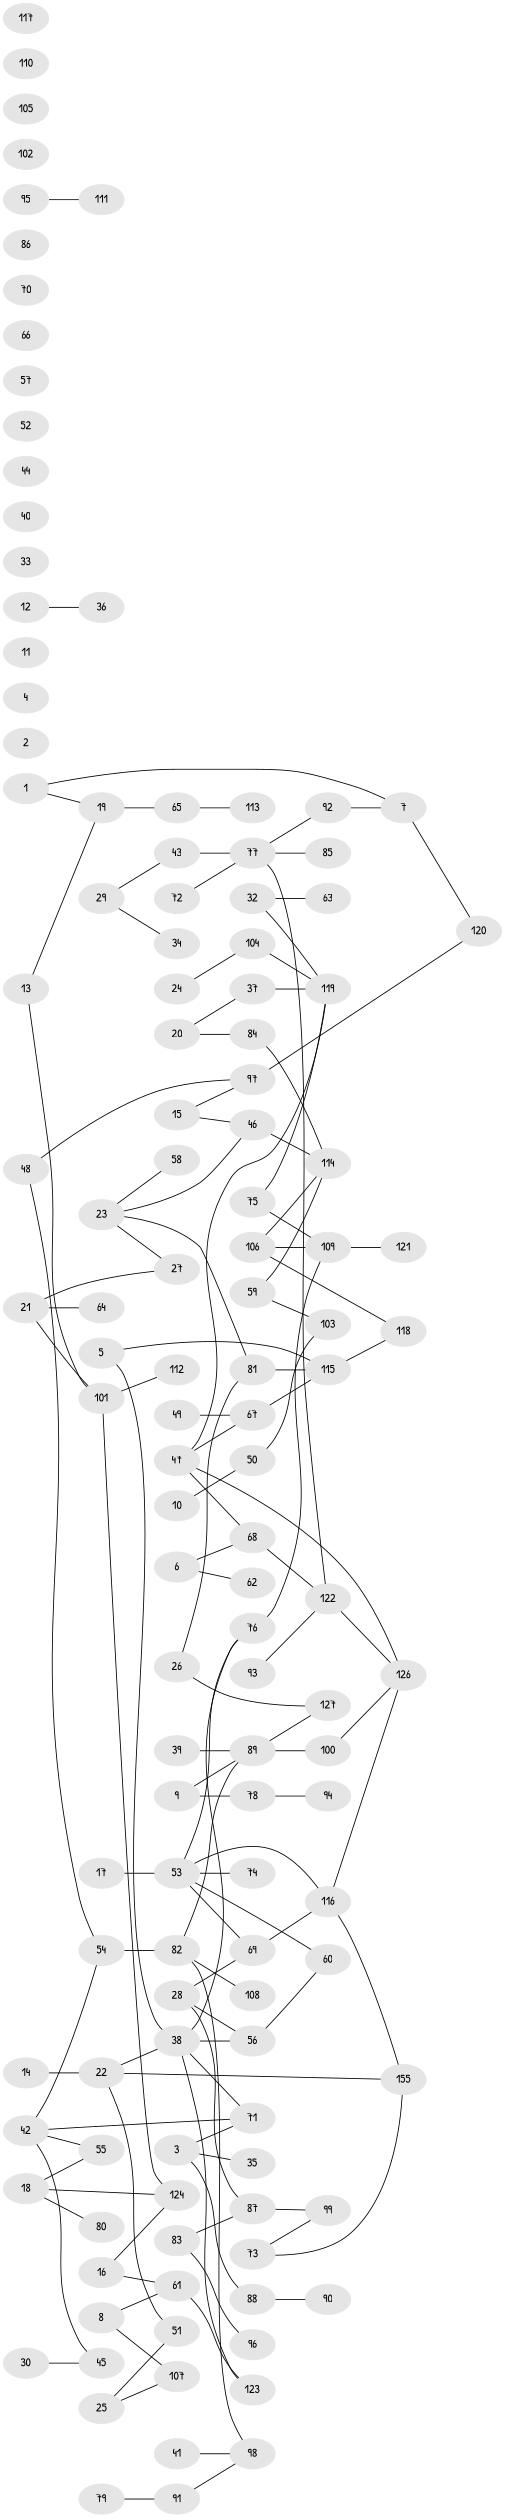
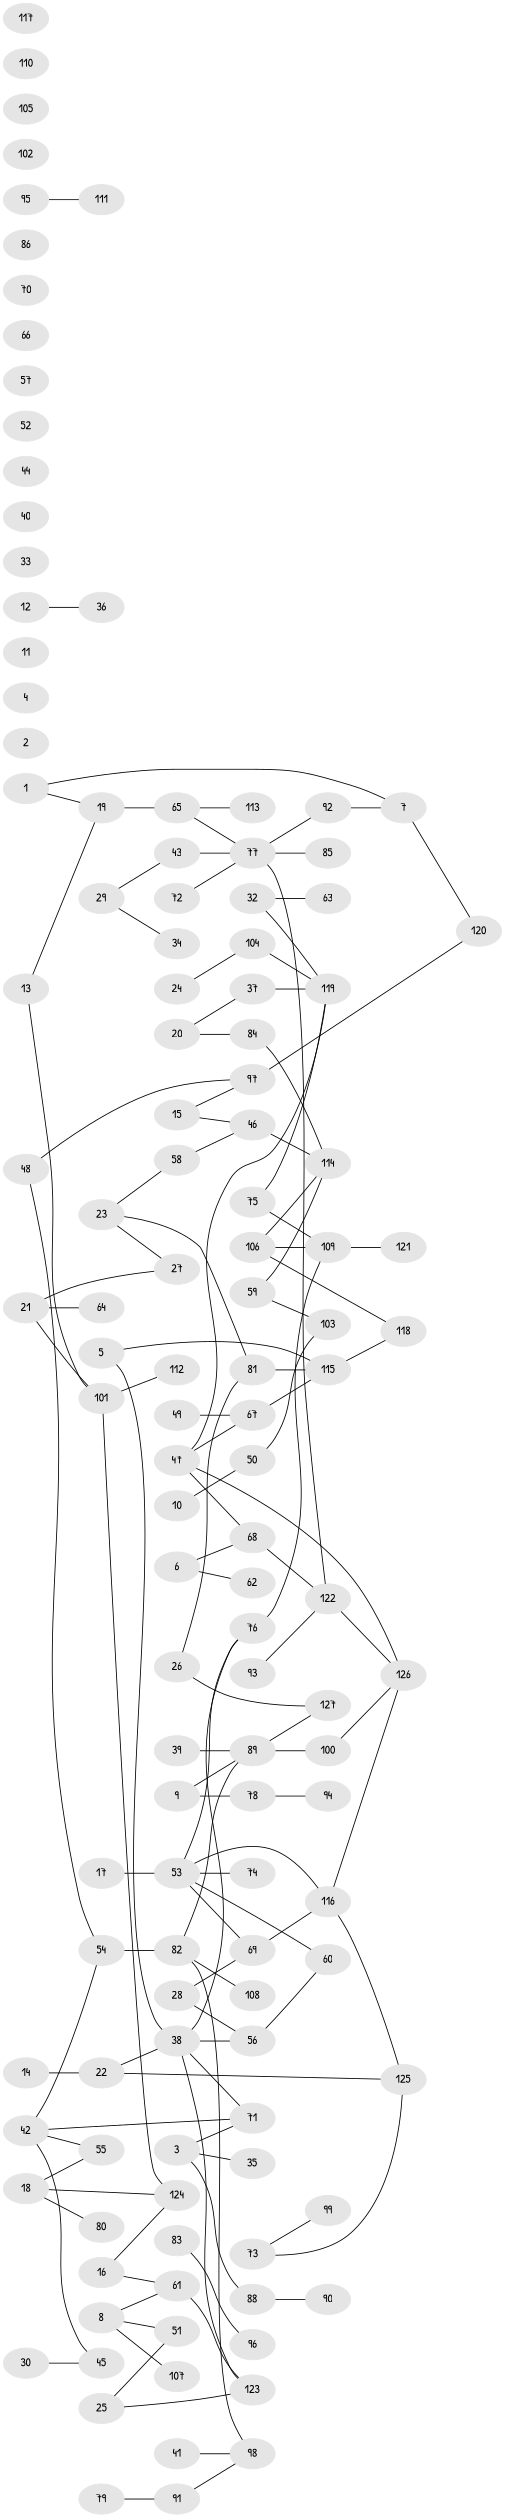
none -> (215, 830)
(191, 1188) -> (215, 1143)
(404, 2080) -> (404, 2080)
(134, 2205) -> (139, 2325)
(253, 2209) -> none
(139, 2393) -> (177, 2402)
